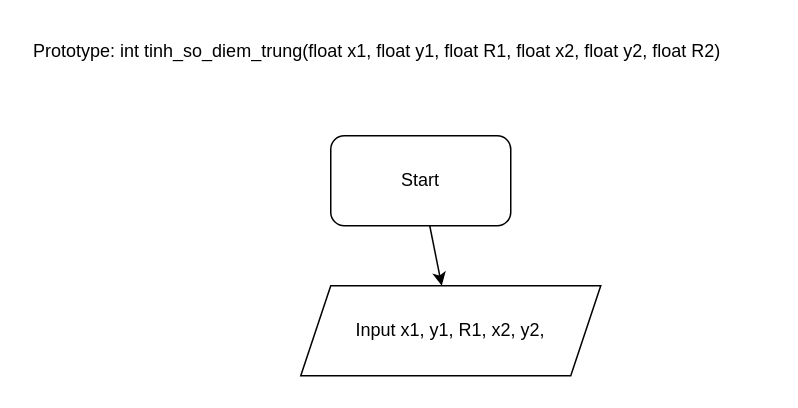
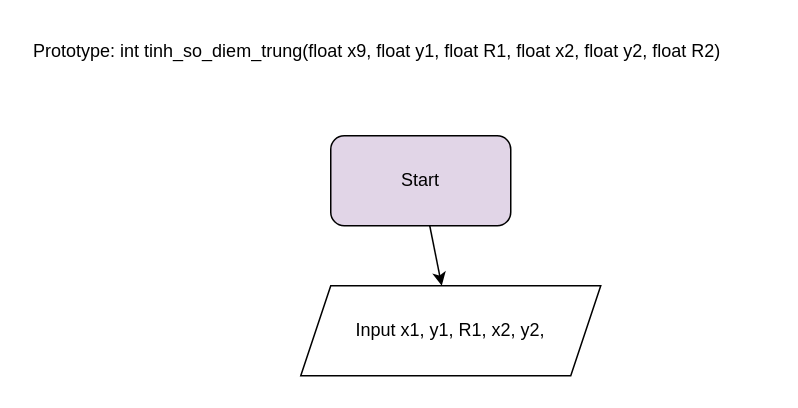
(400, 63) -> (400, 63)
(421, 181) -> (421, 181)
